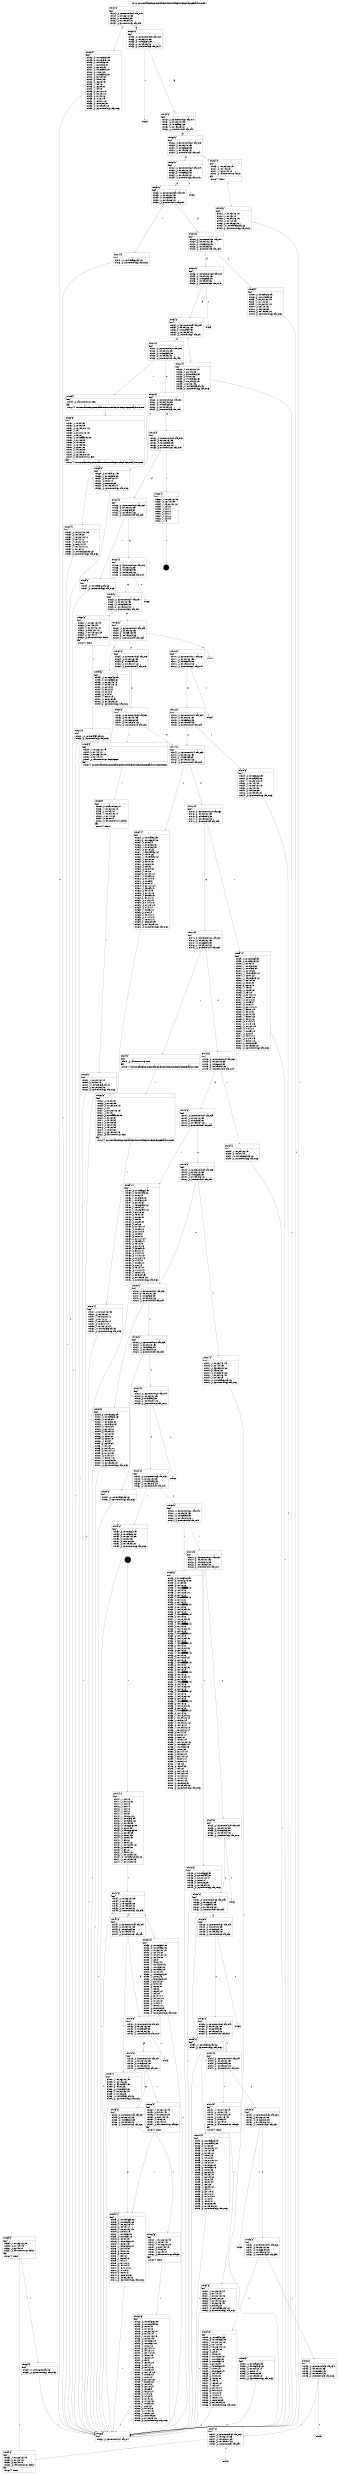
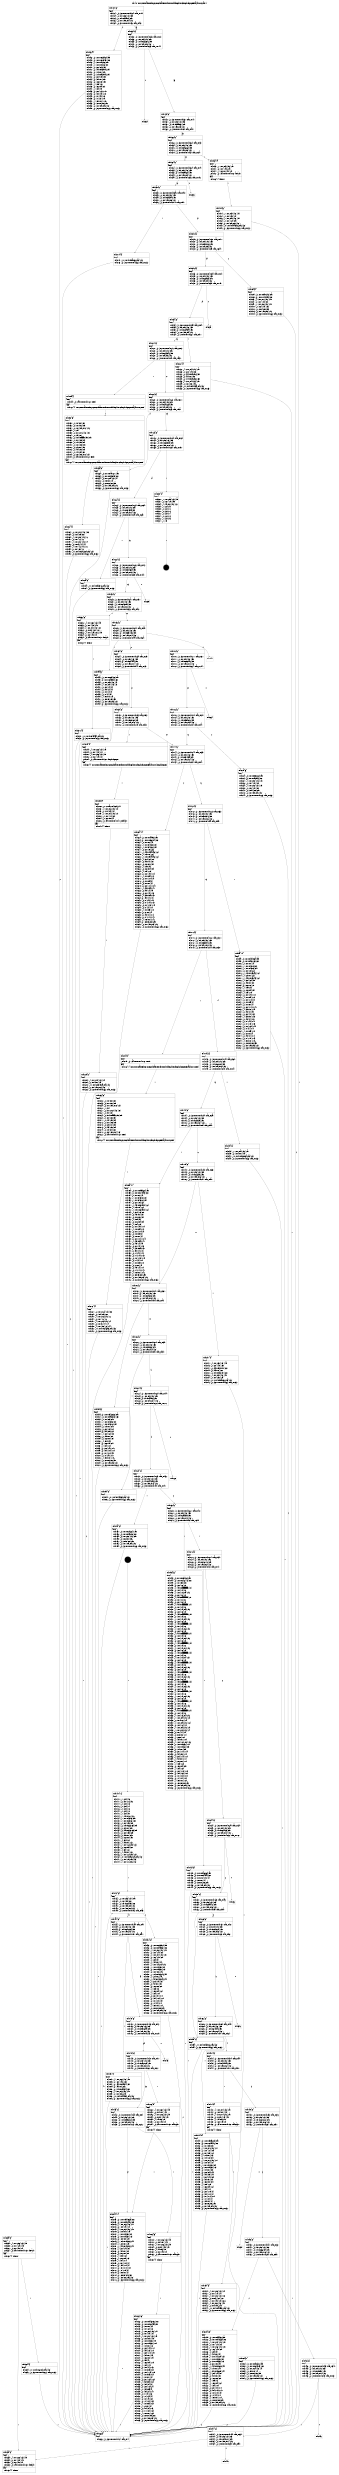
(19, 2355) -> (18, 2354)
